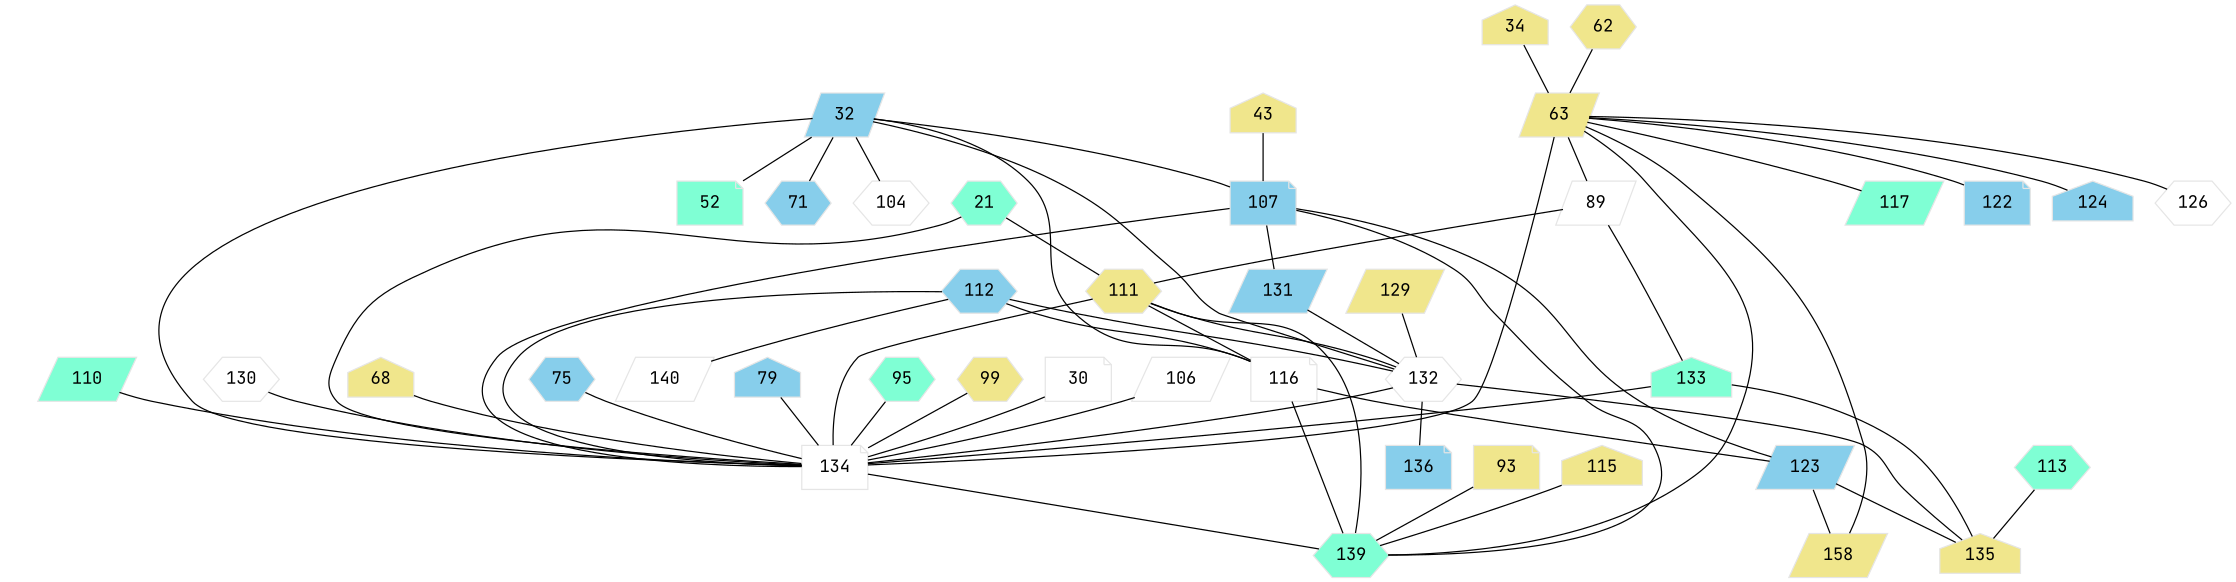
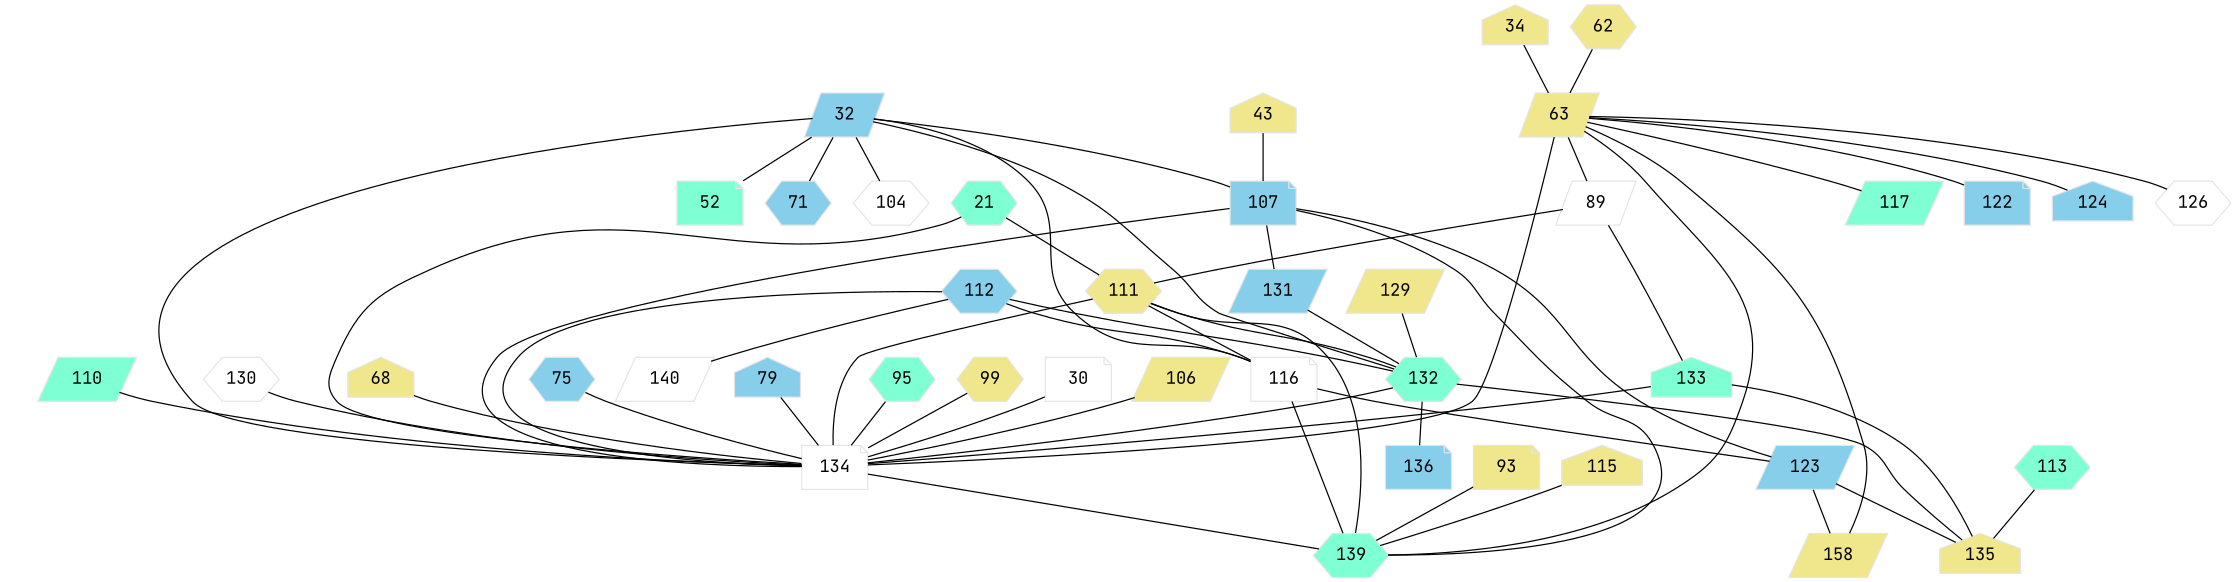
(1181, 379) -> (1181, 379)
(1423, 379) -> (1423, 379)
